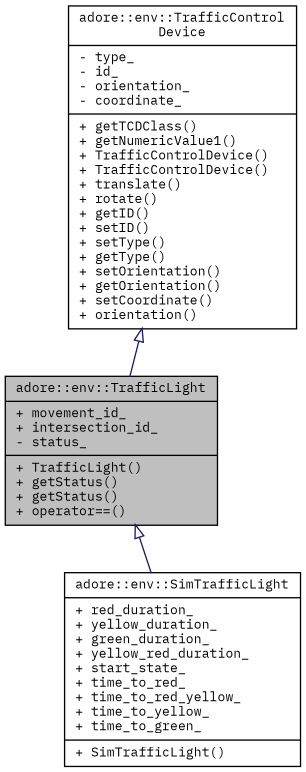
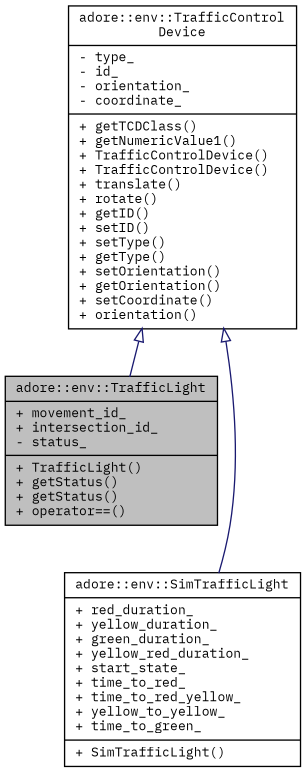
(145, 555) -> (235, 458)
(143, 712) -> (151, 712)
